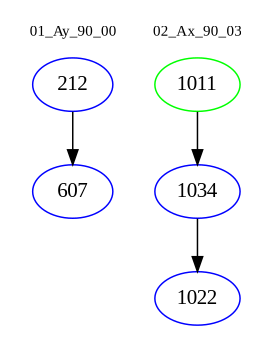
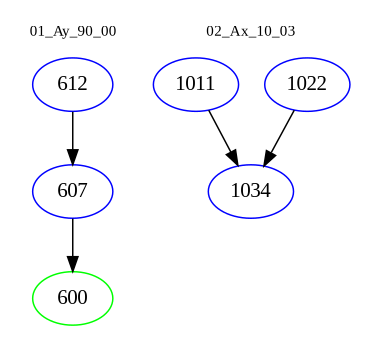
(198, 32) -> (252, 32)
(73, 85) -> (73, 85)
(197, 85) -> (196, 85)
(197, 238) -> (283, 131)
none -> (73, 298)
